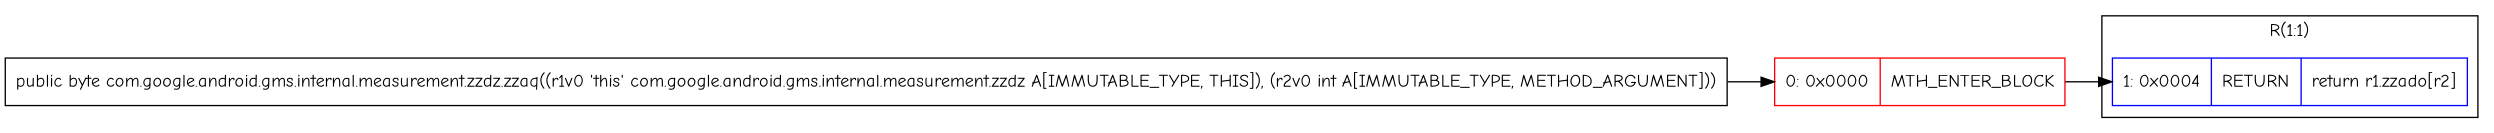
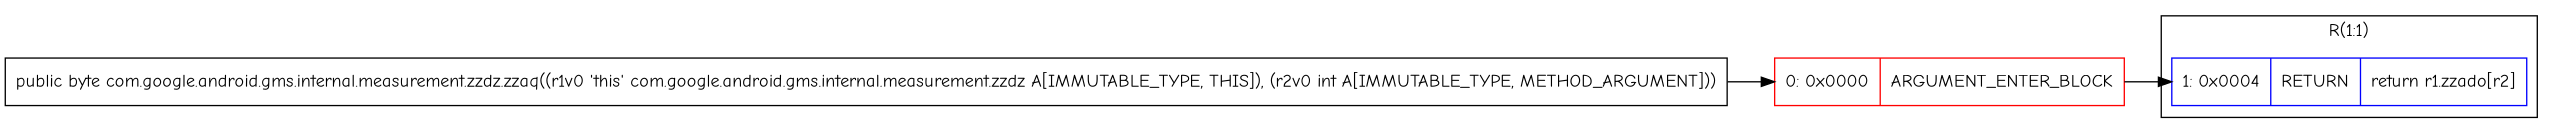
(1973, 81) -> (2002, 81)
